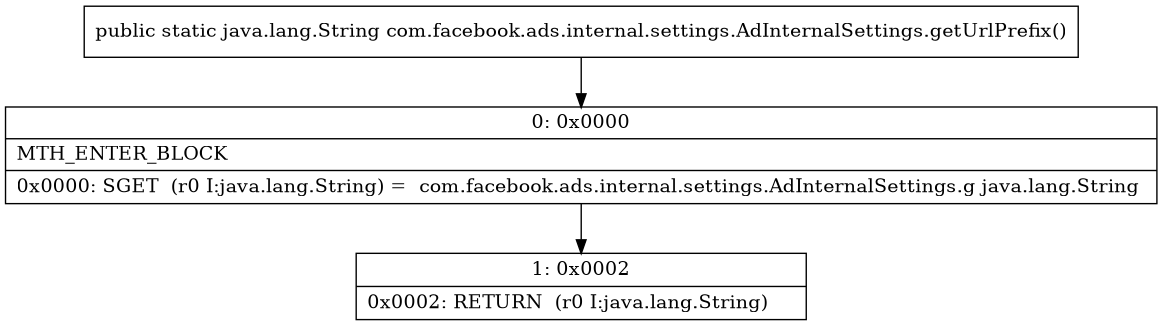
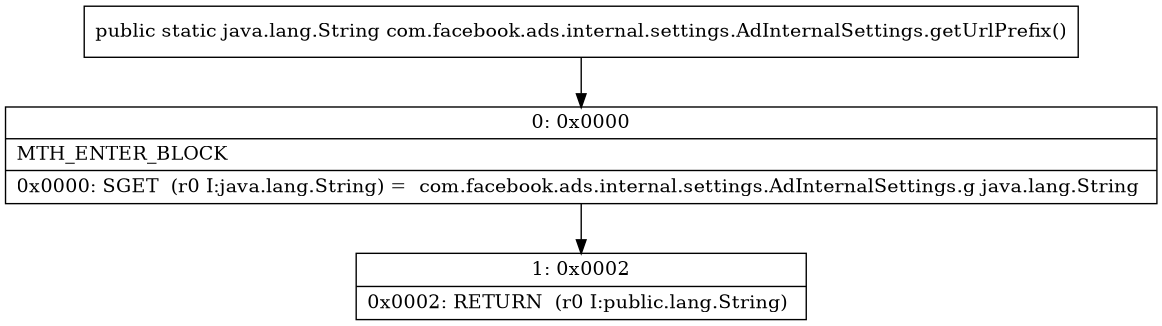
(571, 302) -> (581, 302)
